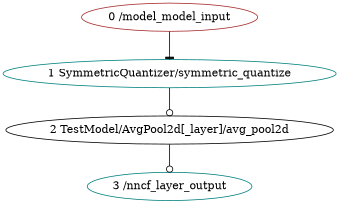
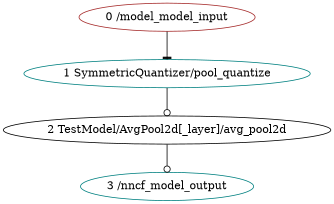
(170, 74) -> (167, 74)
(170, 186) -> (167, 186)
